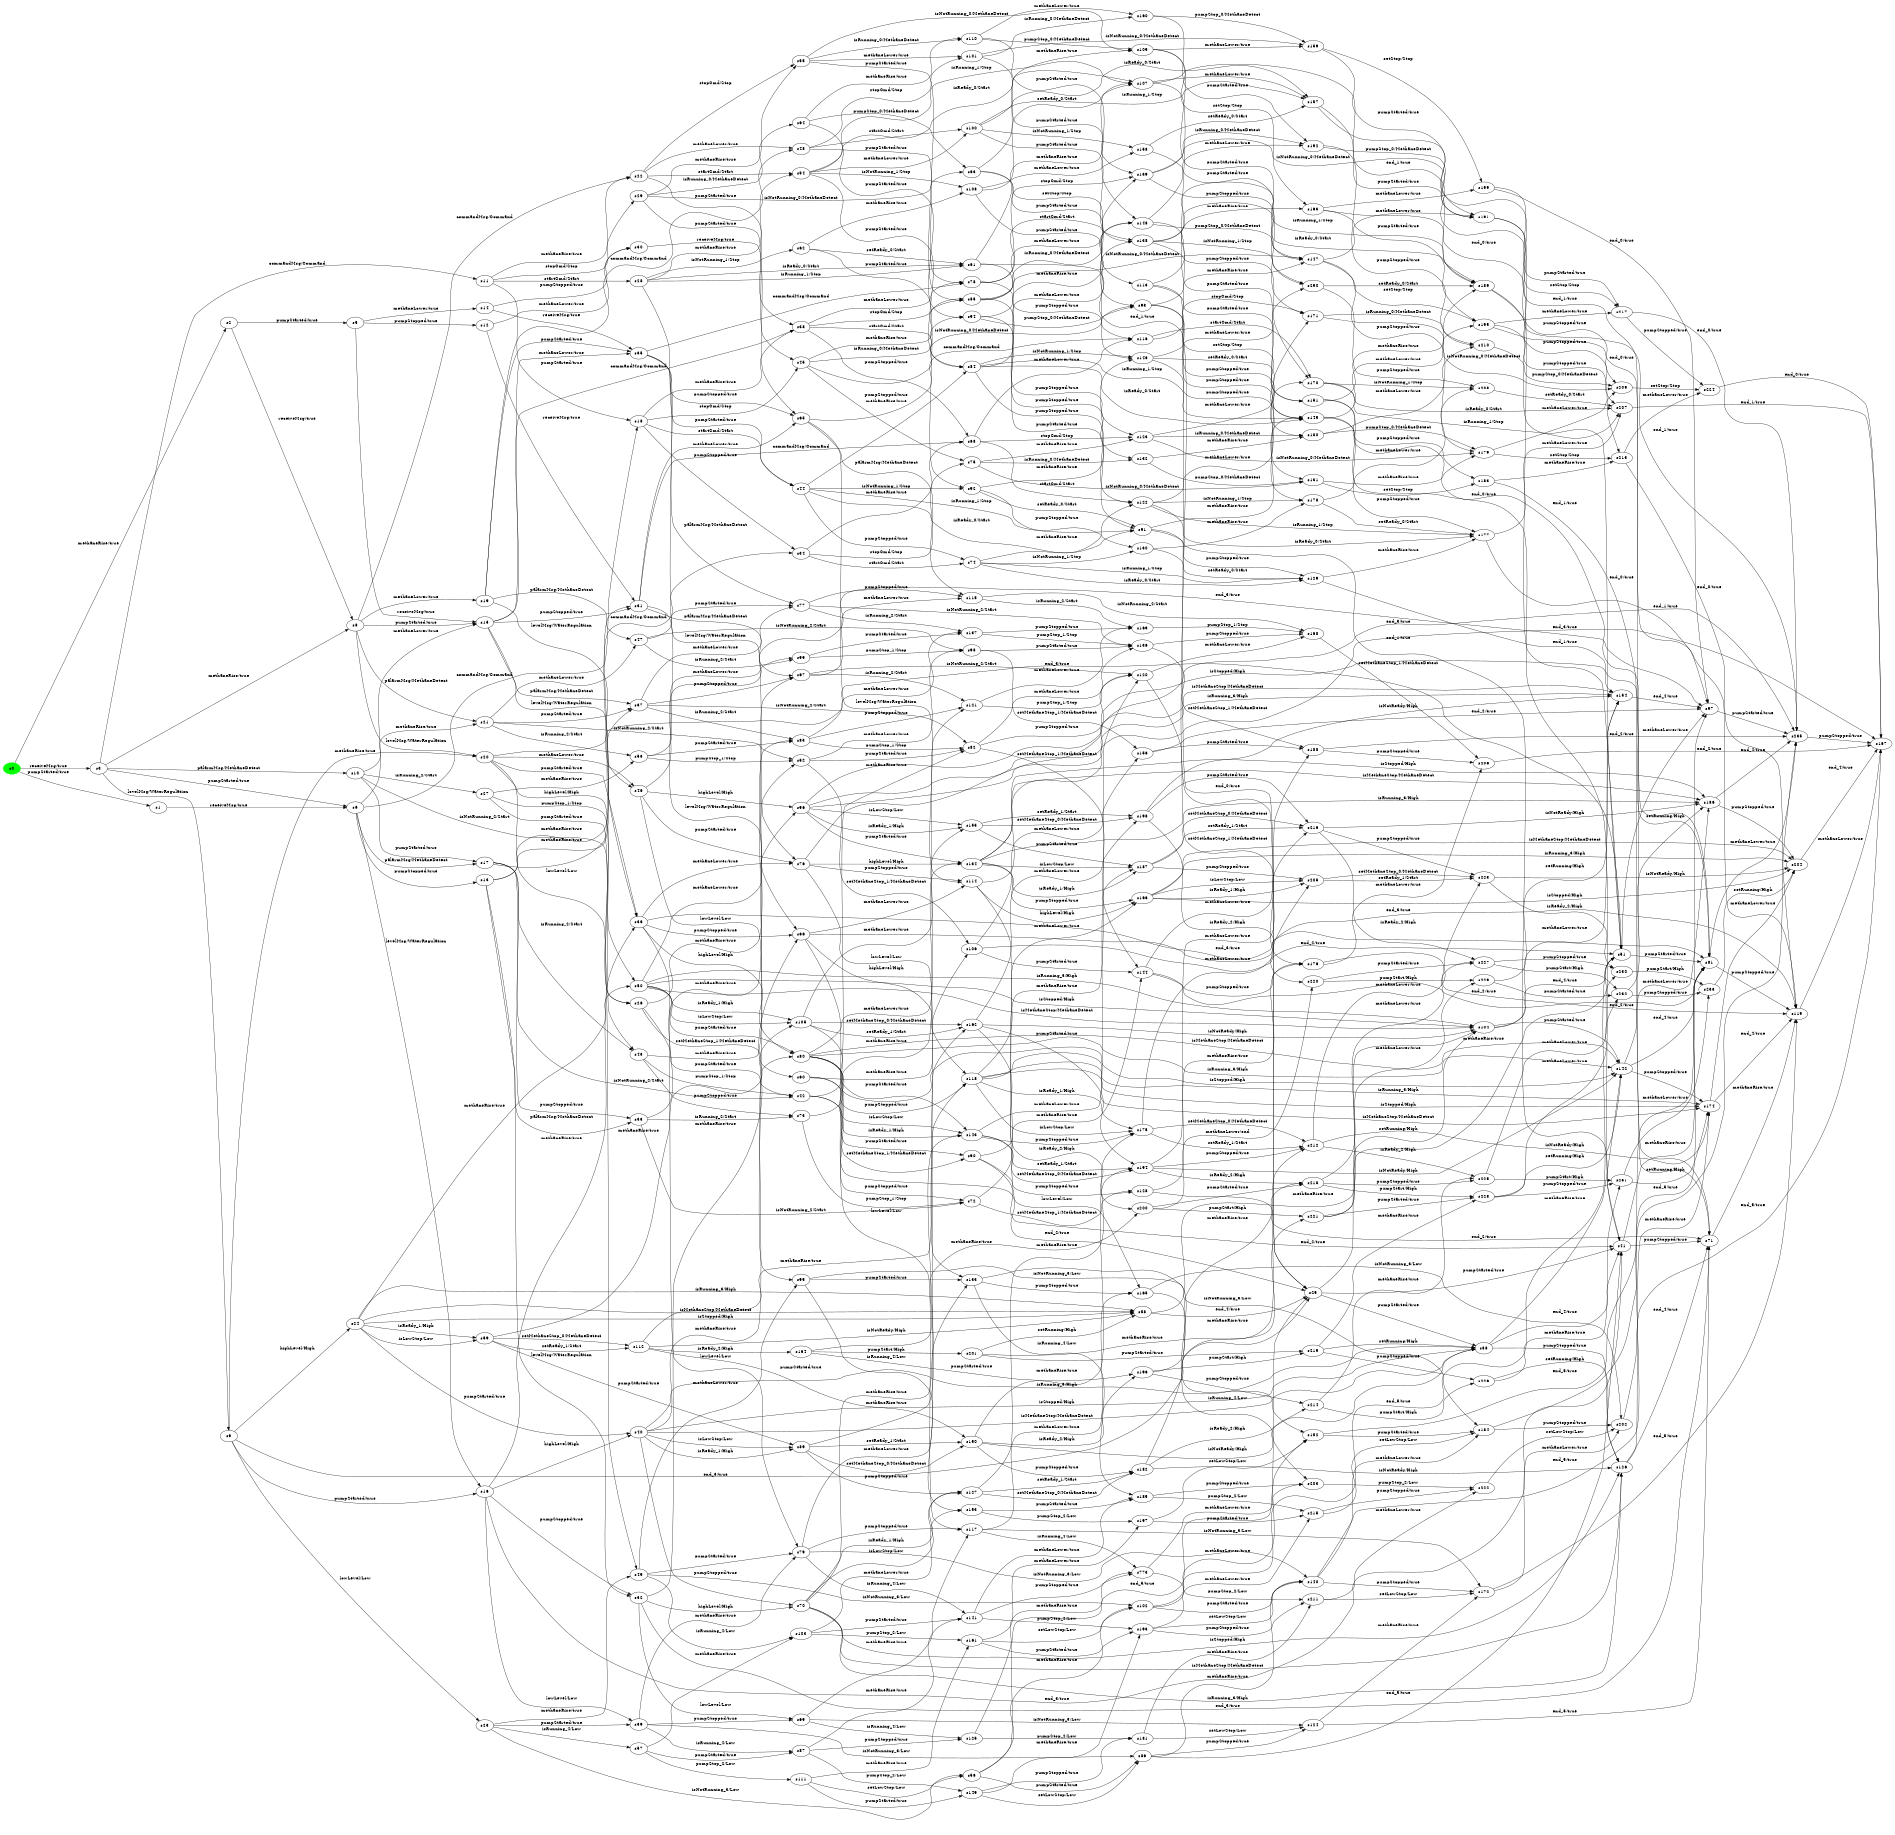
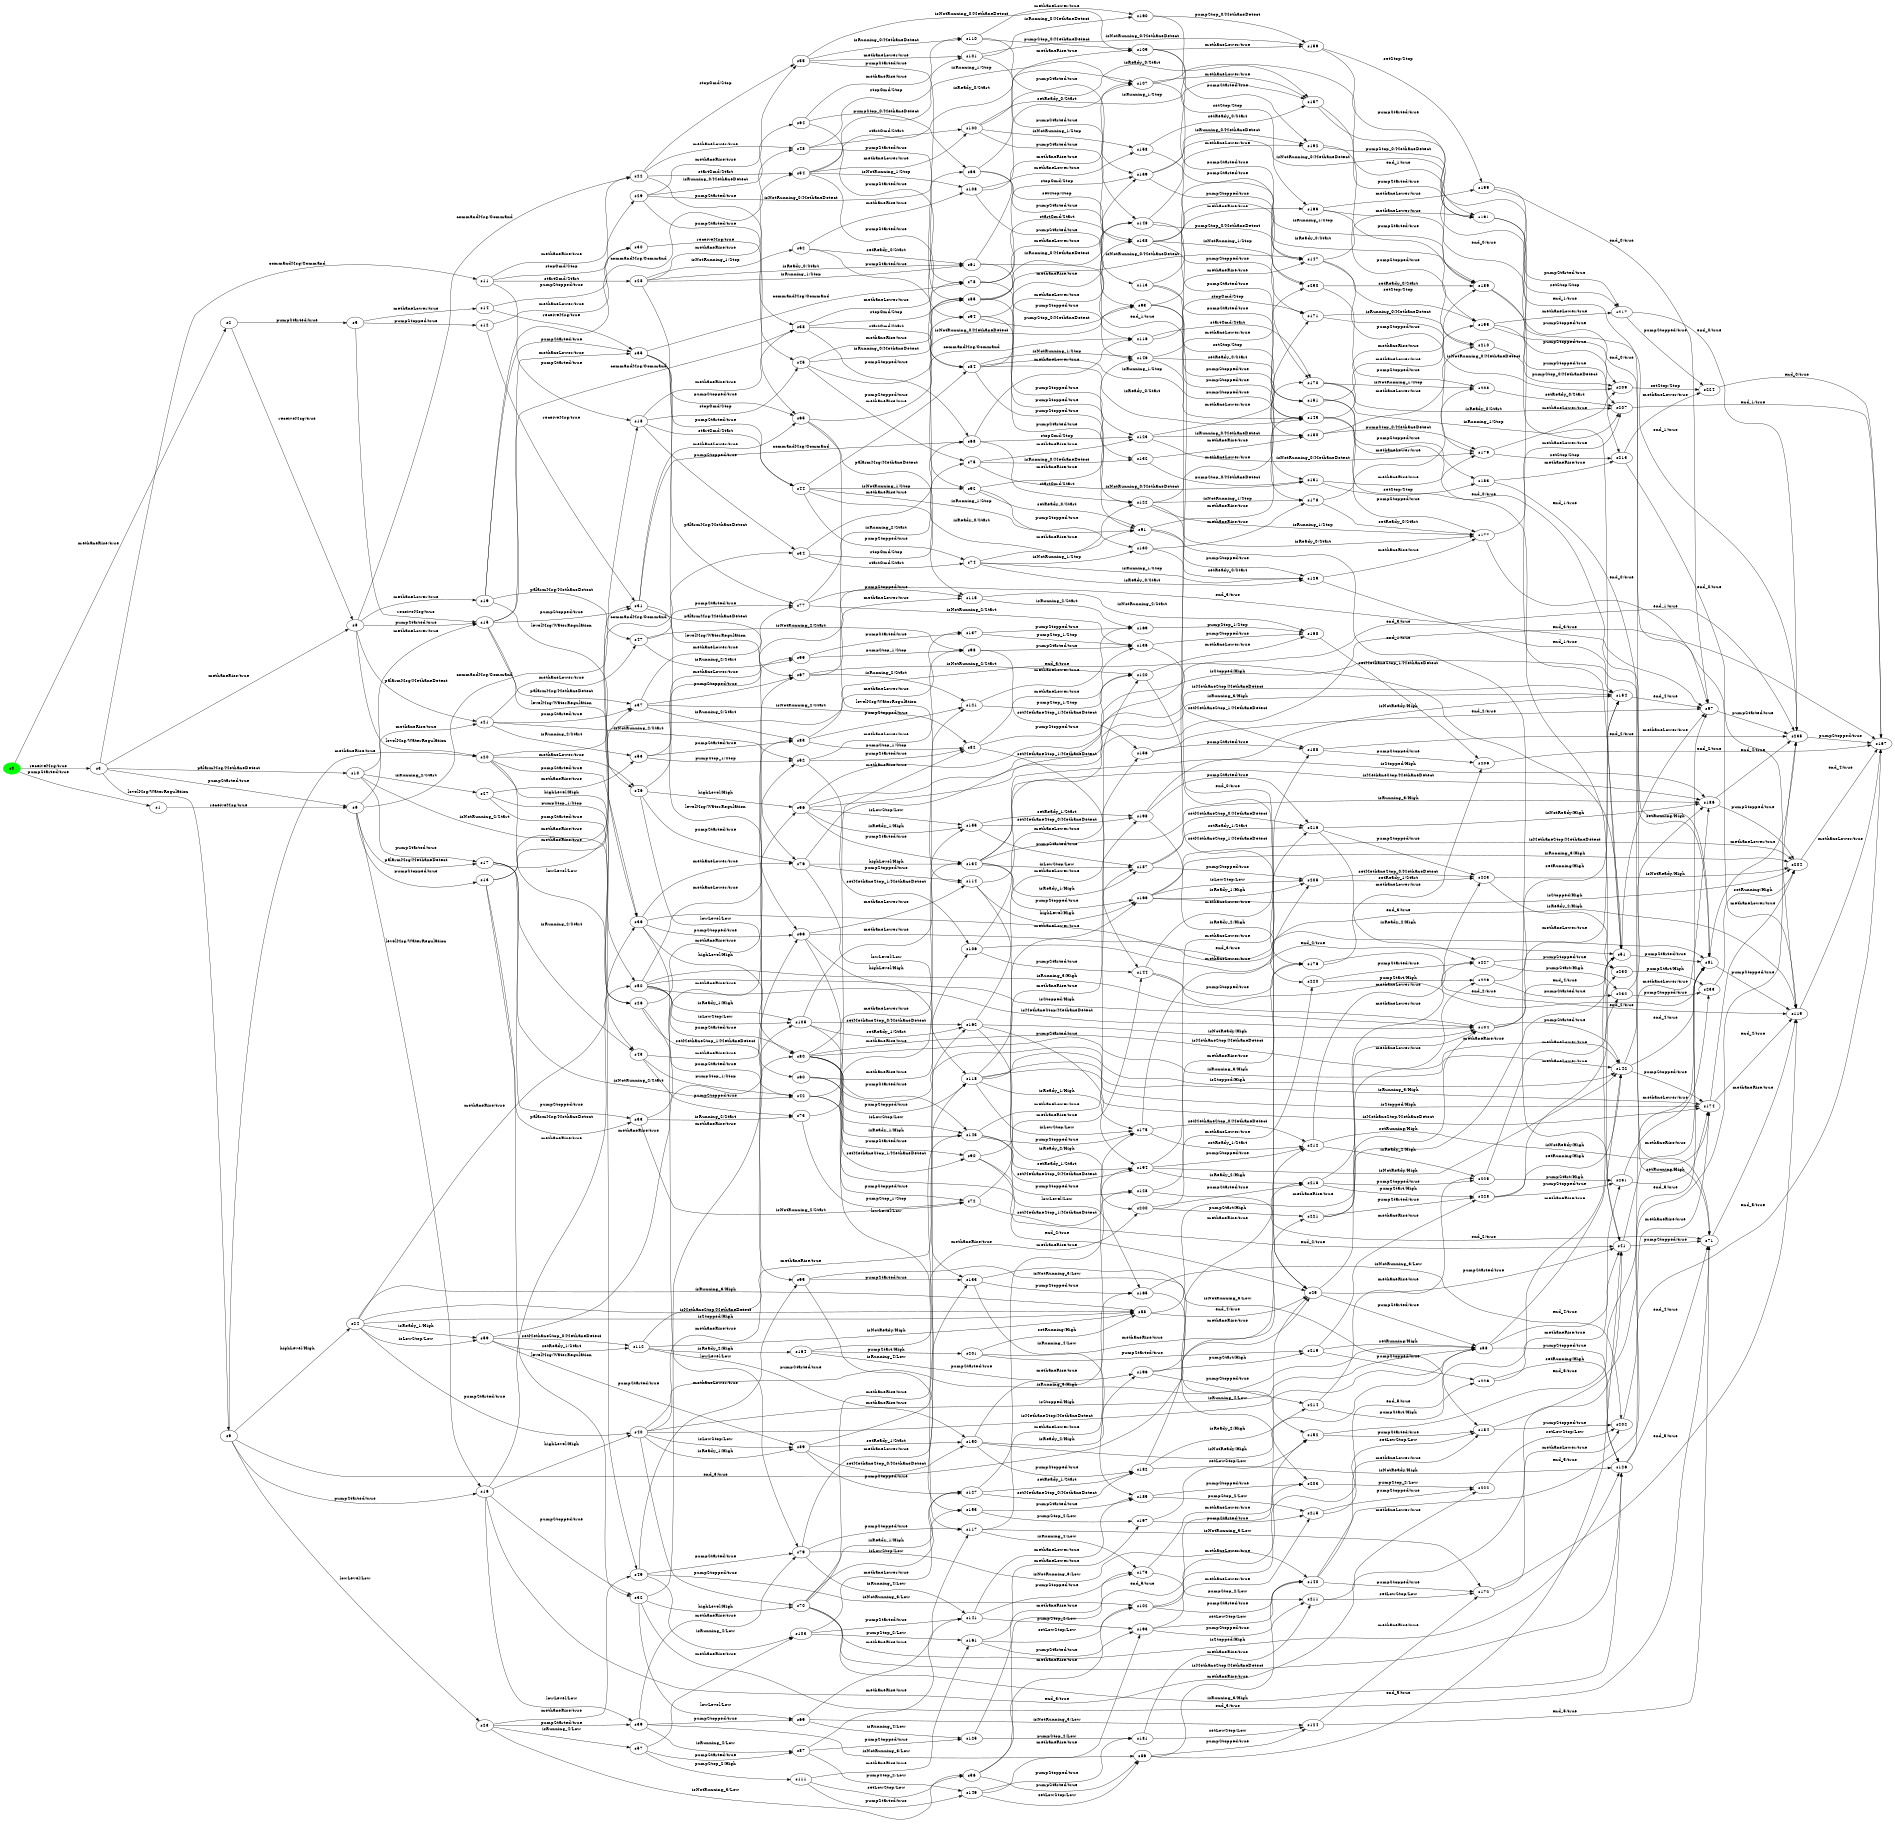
(883, 622) -> (928, 528)
(1228, 1132) -> (1228, 1132)
(1142, 1572) -> (1142, 1572)
(716, 1764) -> (716, 1764)
